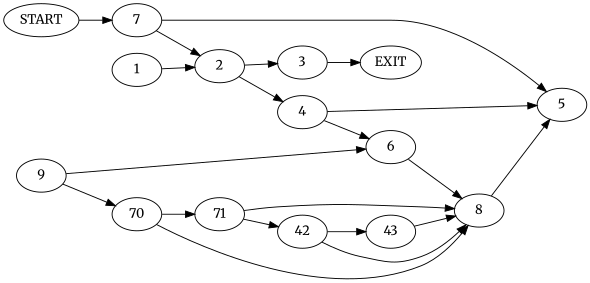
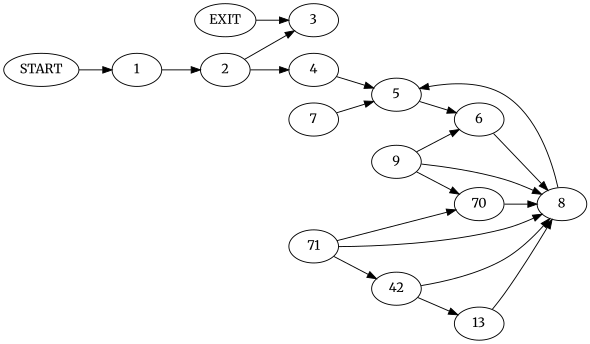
(91, 20) -> (91, 70)
(174, 41) -> none
(339, 63) -> (268, 20)
(342, 128) -> (433, 106)
none -> (478, 173)
(174, 214) -> (392, 226)
(391, 232) -> (479, 324)
